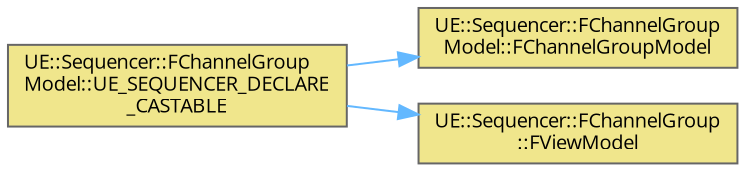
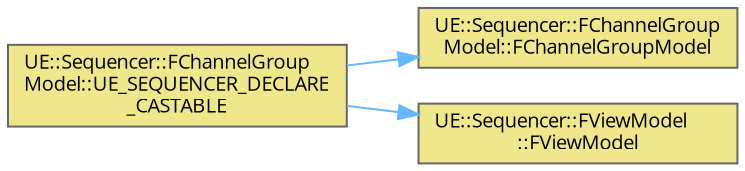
(578, 134) -> (578, 134)
